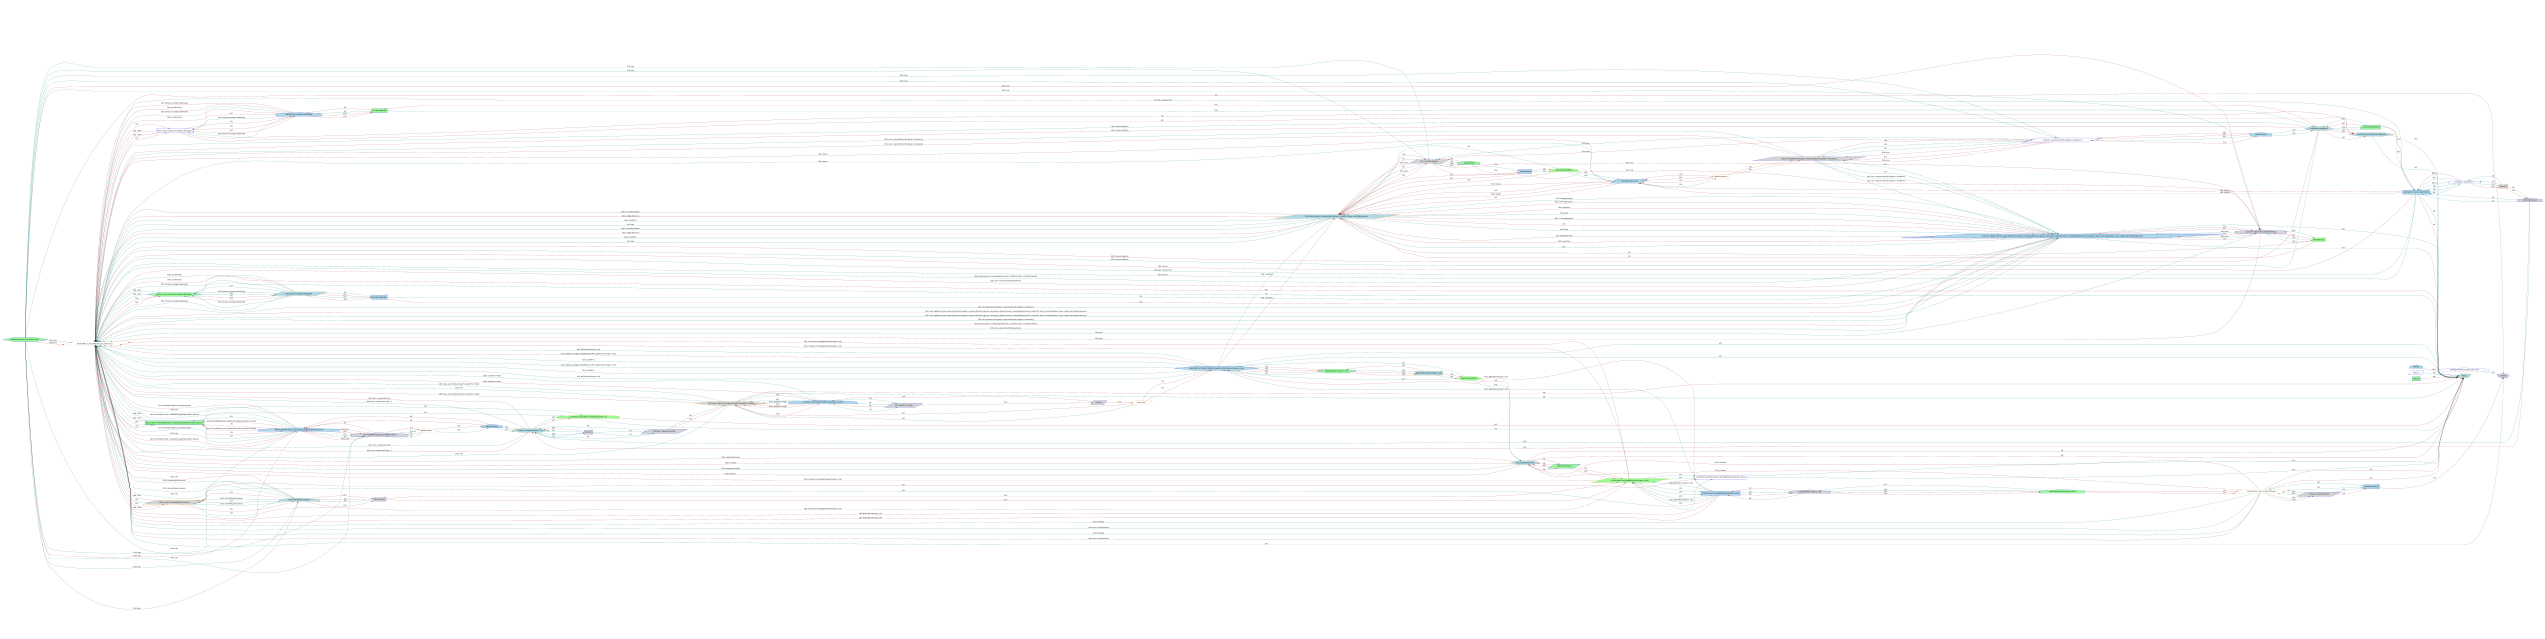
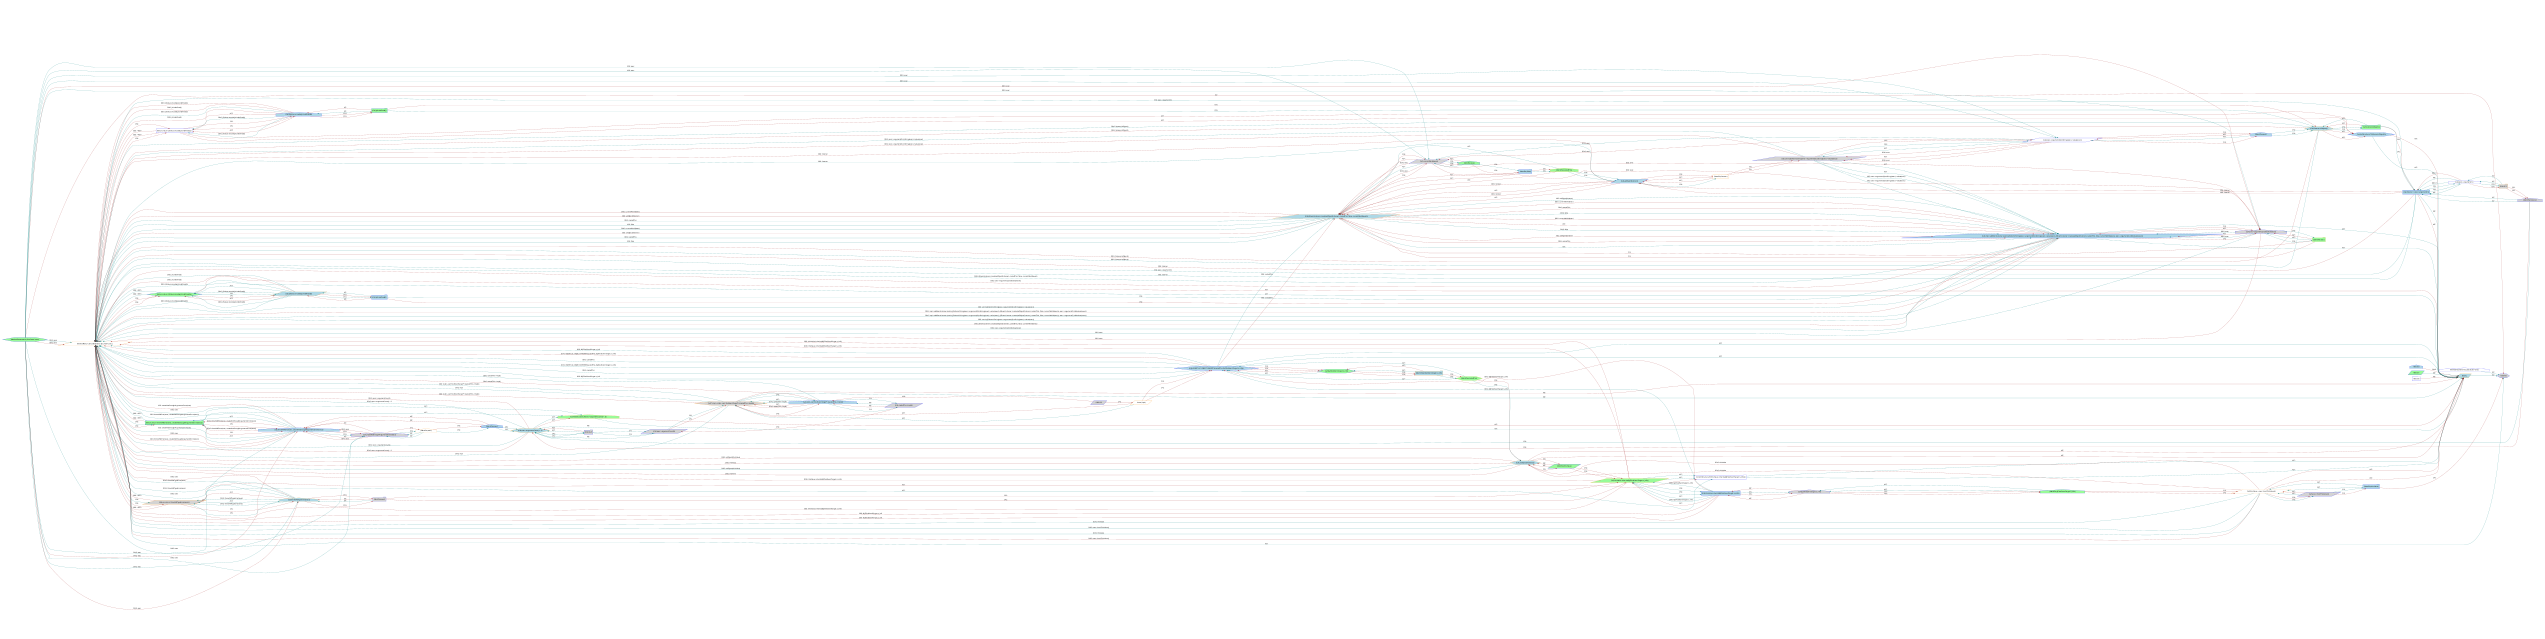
(2371, 134) -> (2371, 134)
(2416, 373) -> (2416, 373)
none -> (2483, 376)
(2416, 379) -> (2416, 379)
(1005, 404) -> (791, 428)
